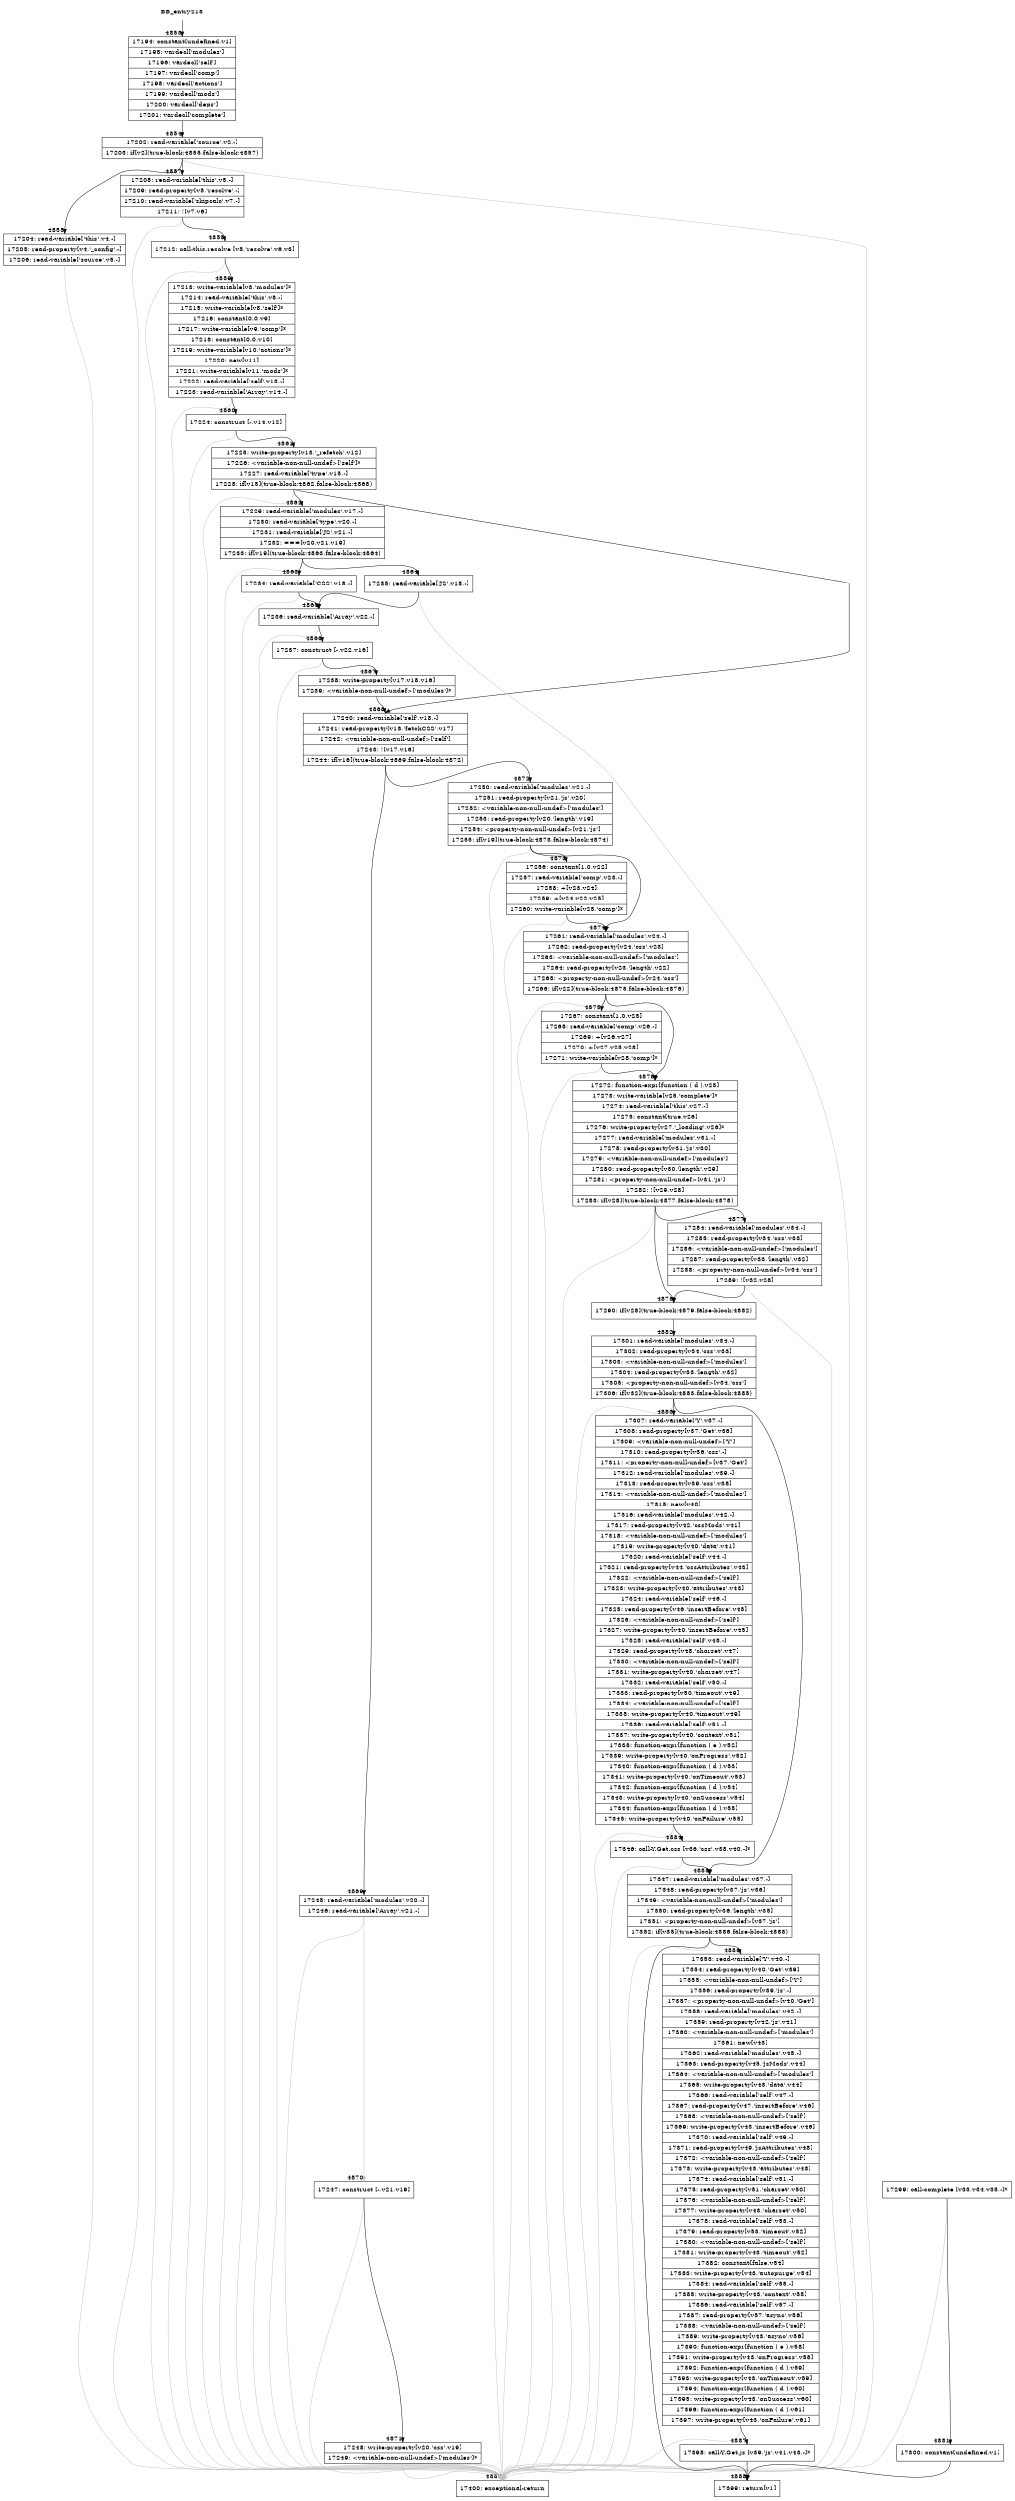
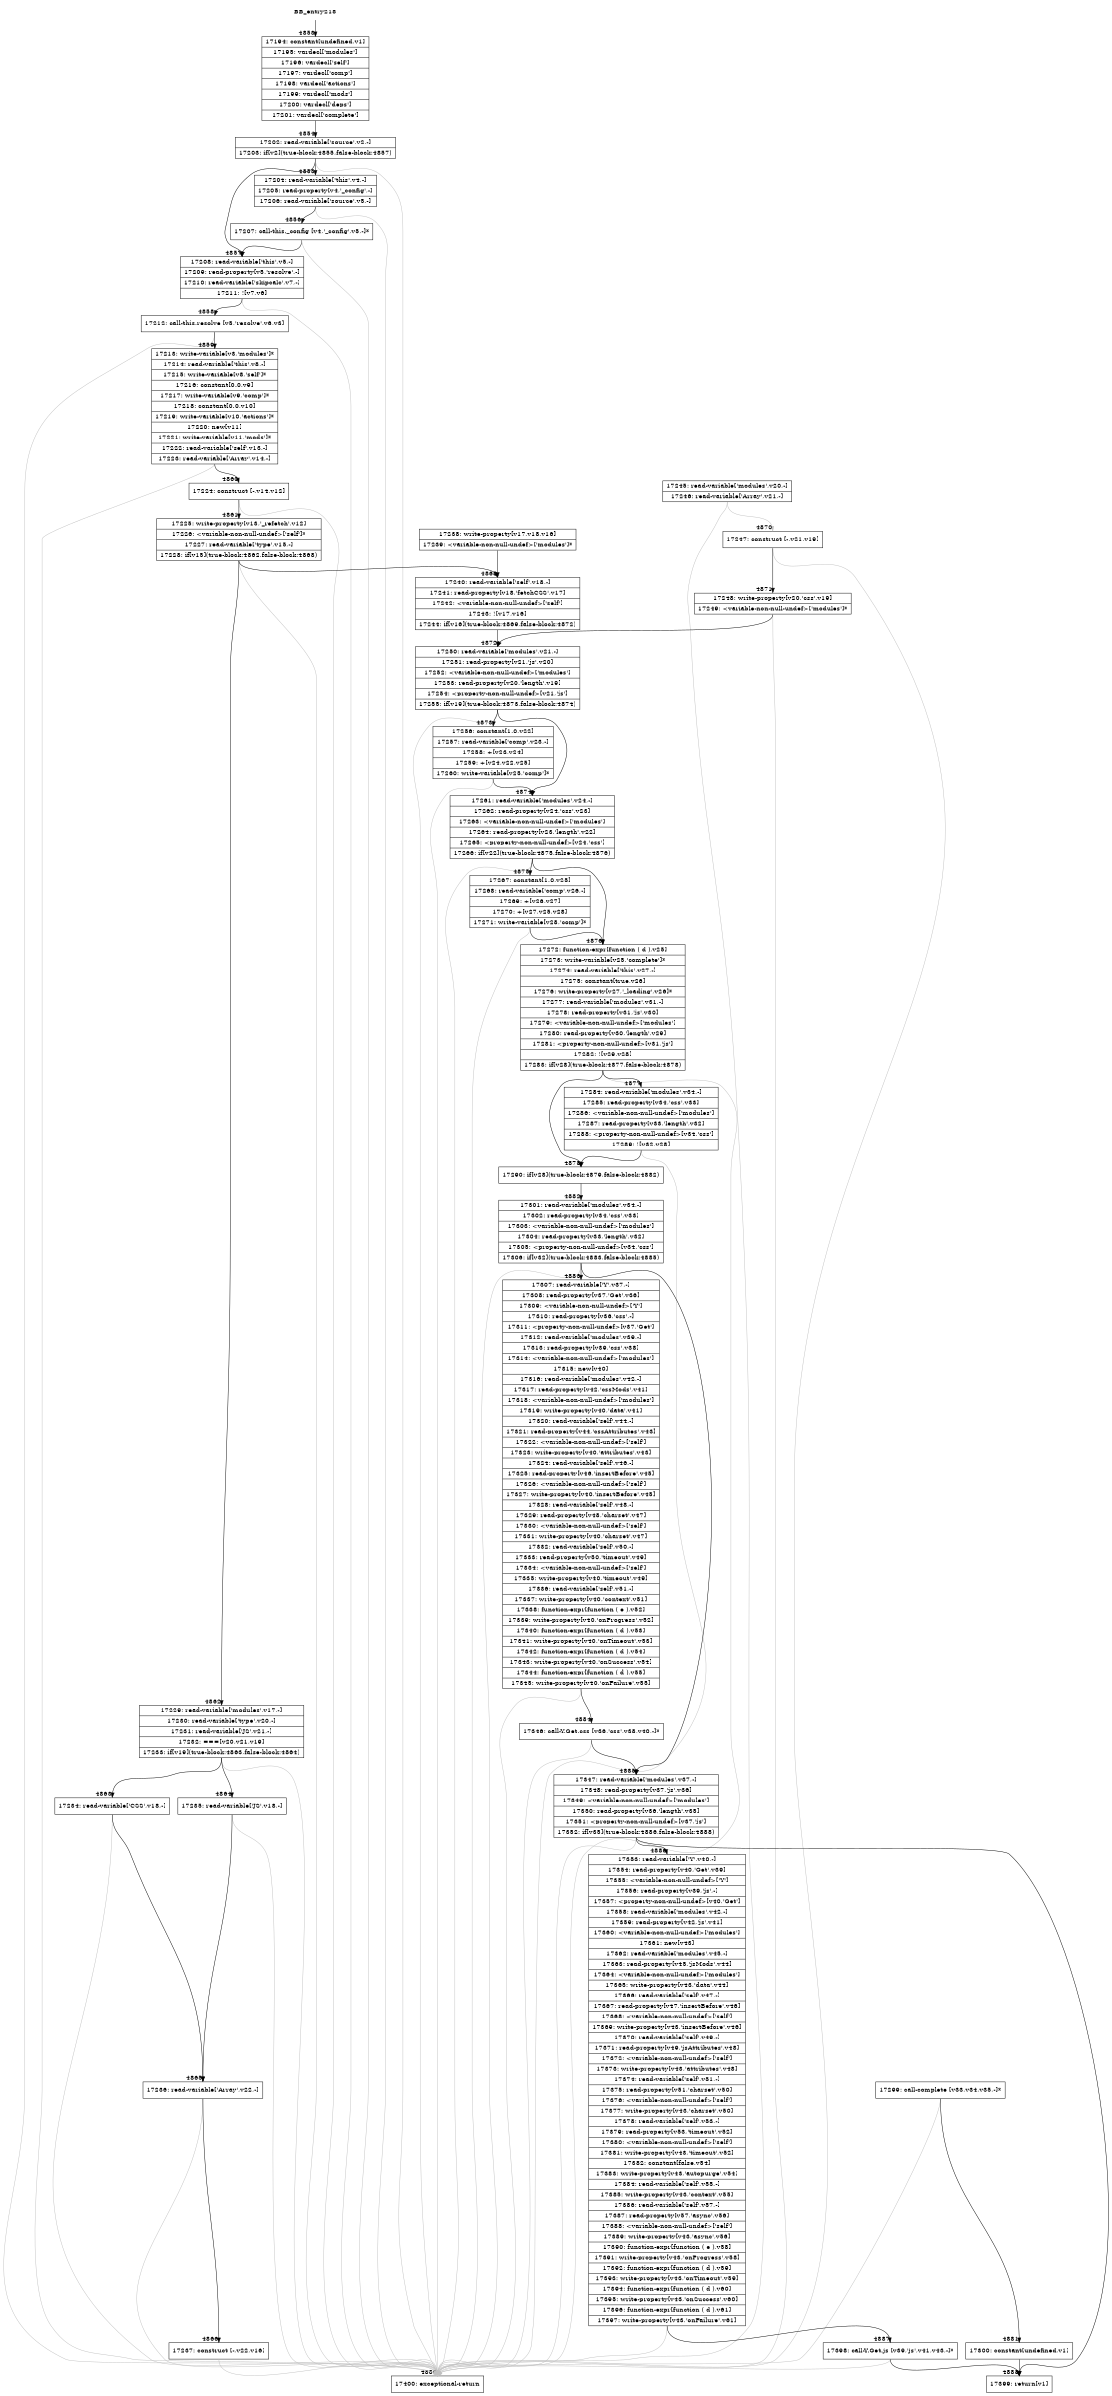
none -> (302, 232)
none -> (637, 630)
(347, 667) -> none
(371, 1328) -> none
